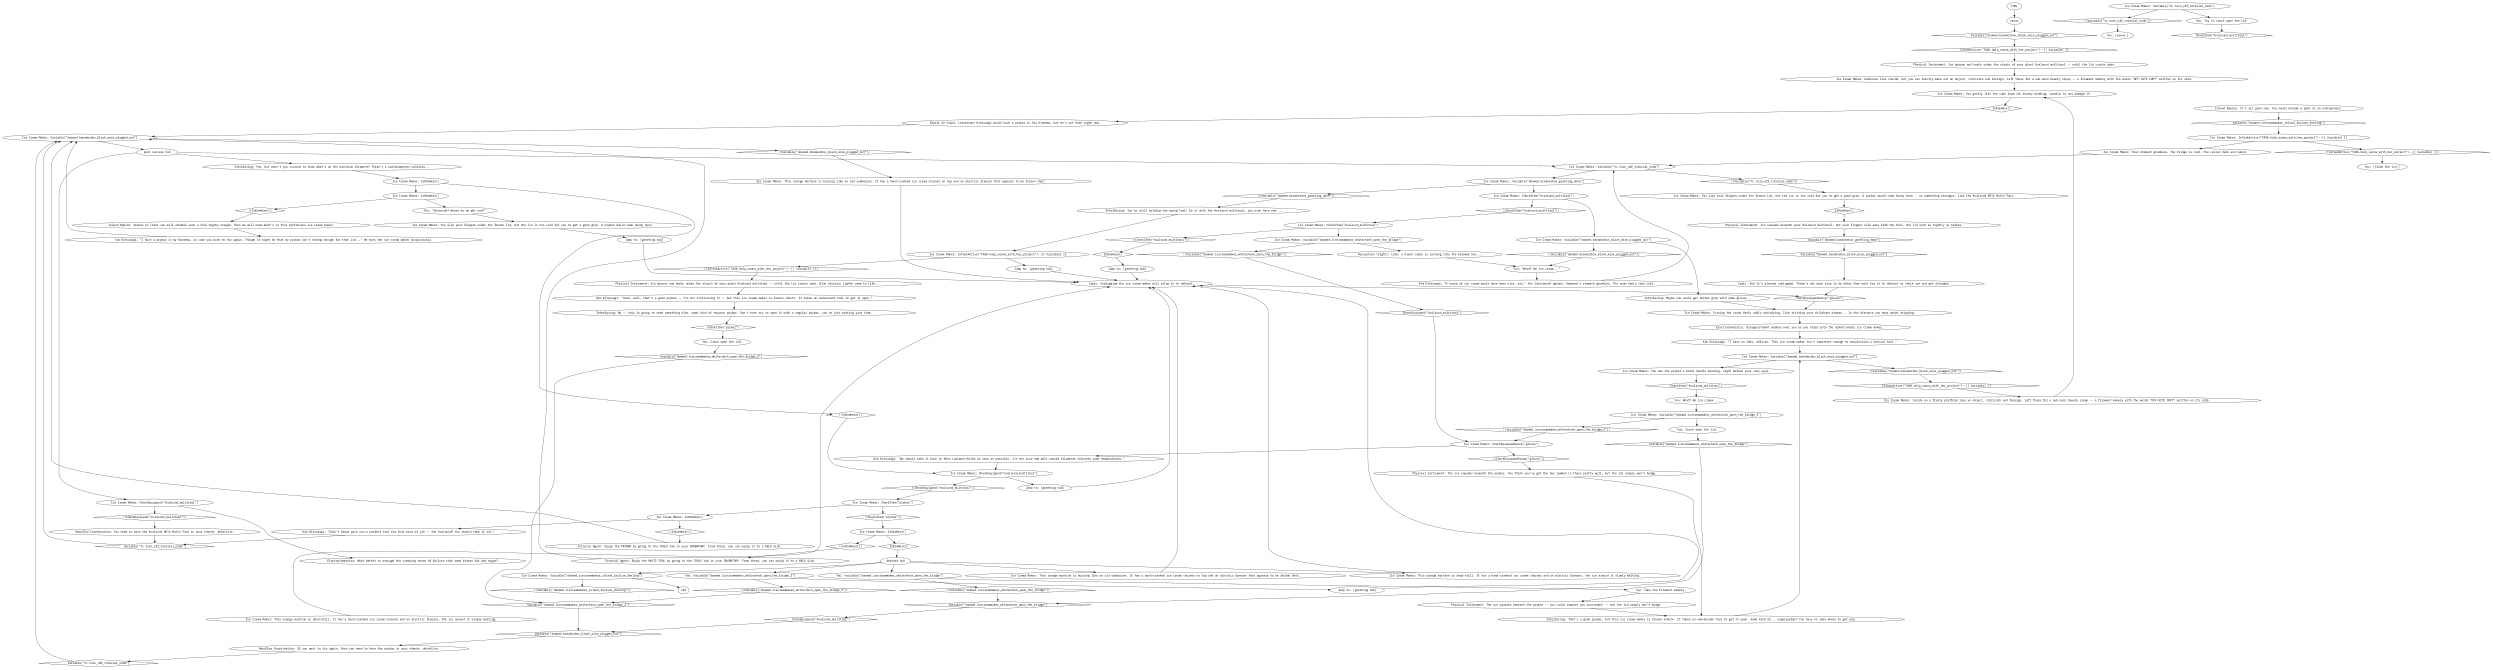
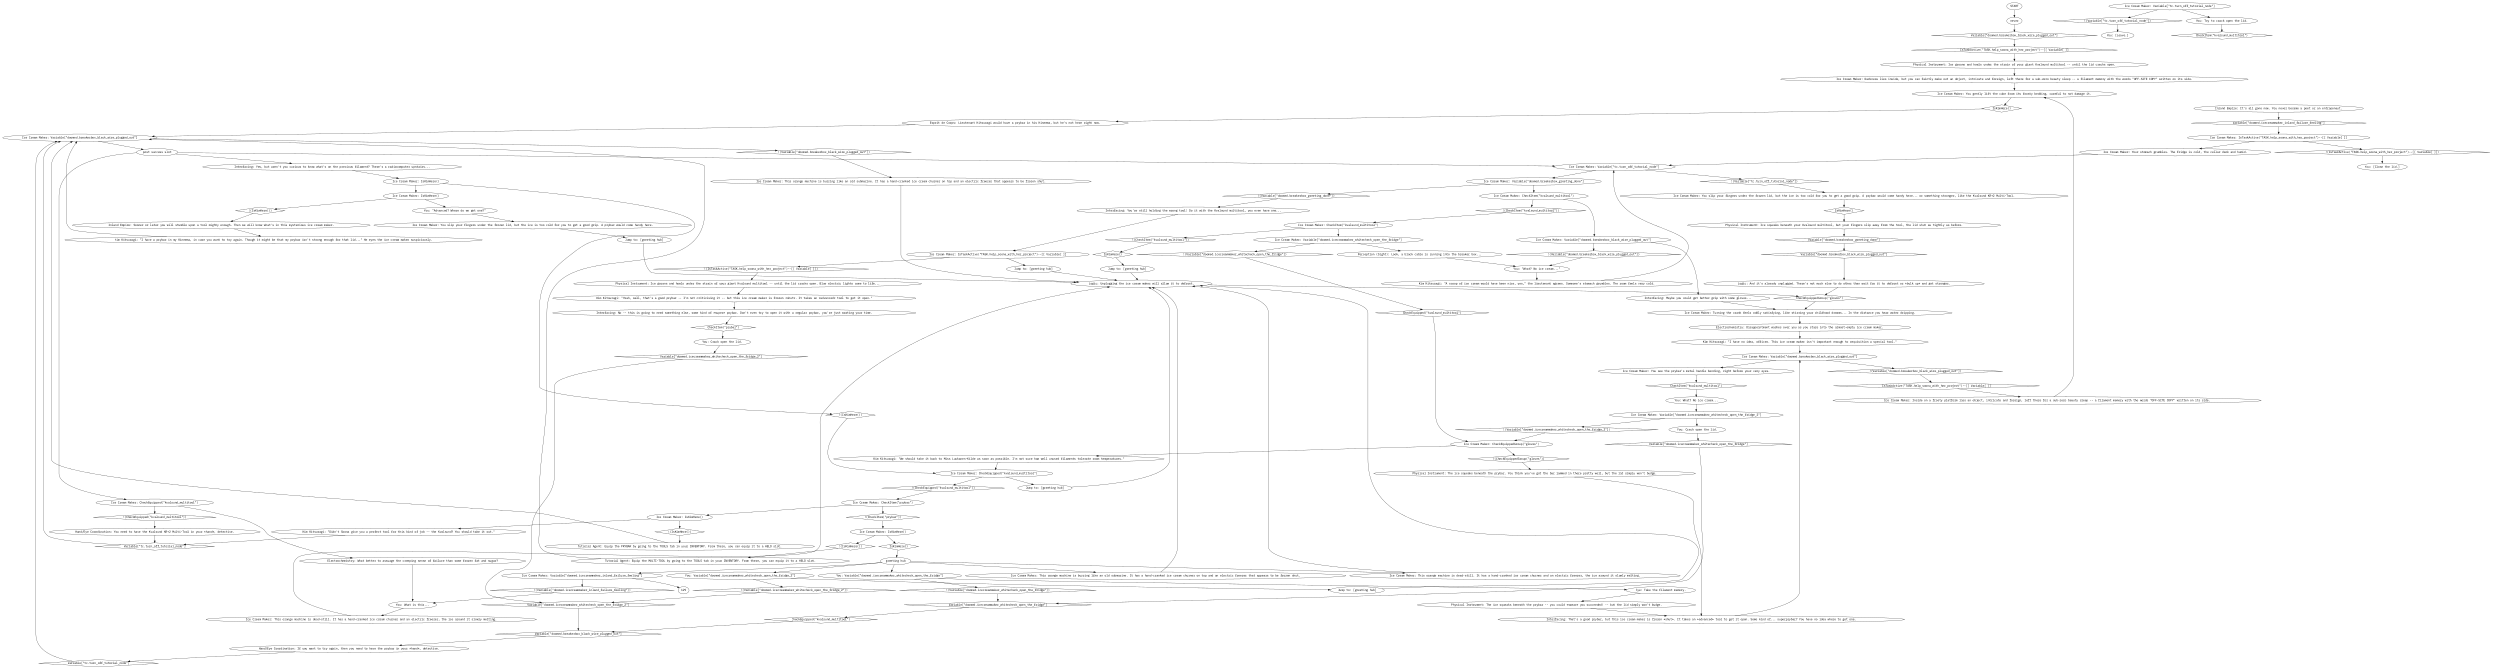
(2014, 6) -> (2014, 6)
(157, 152) -> (157, 152)
(896, 561) -> (896, 561)
none -> (413, 605)
